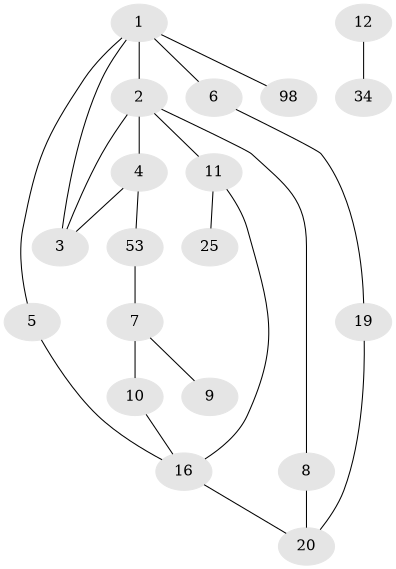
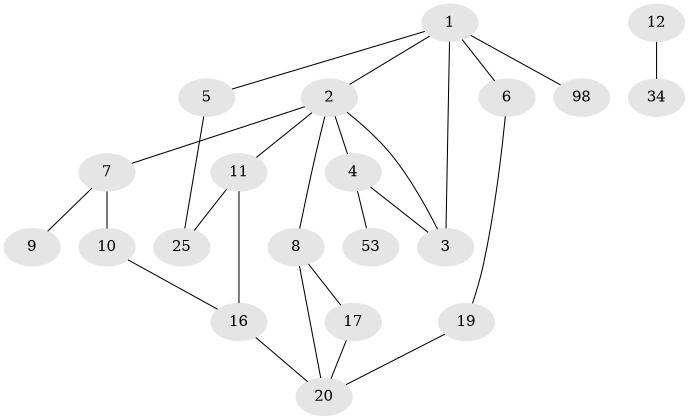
(135, 285) -> (218, 135)
none -> (353, 322)
(92, 410) -> (194, 172)
